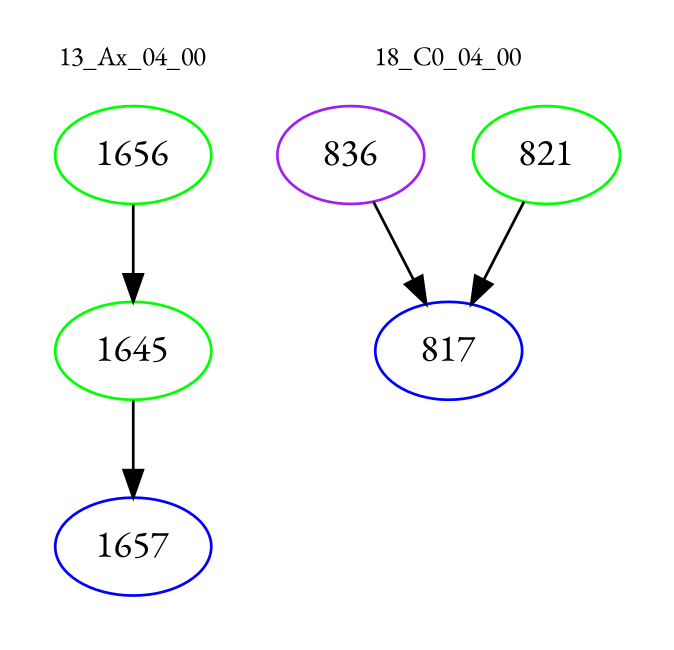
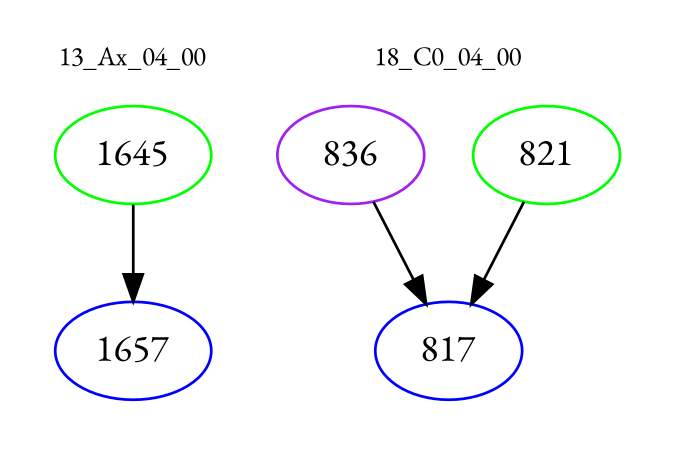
(133, 155) -> none
